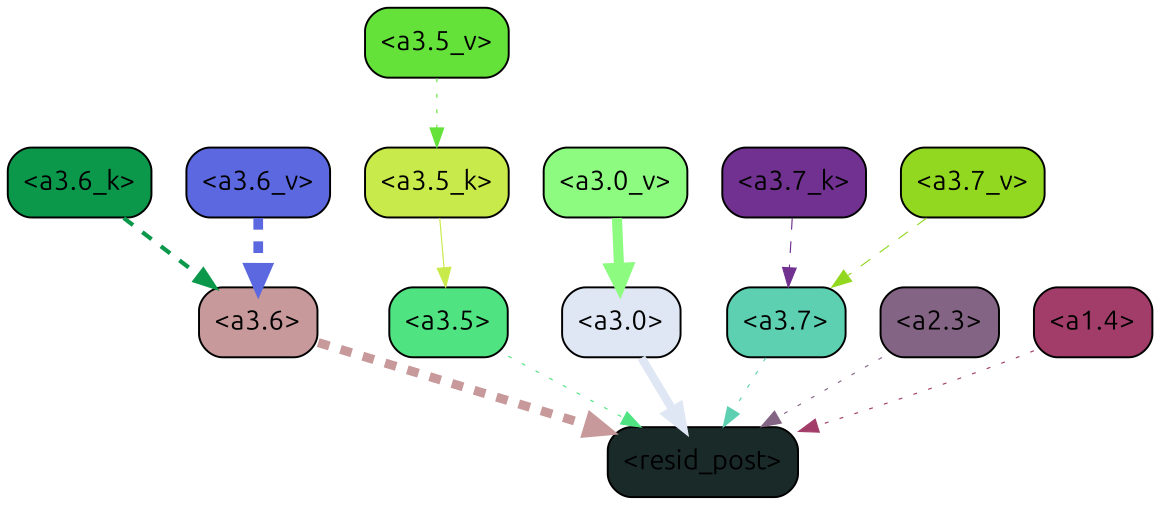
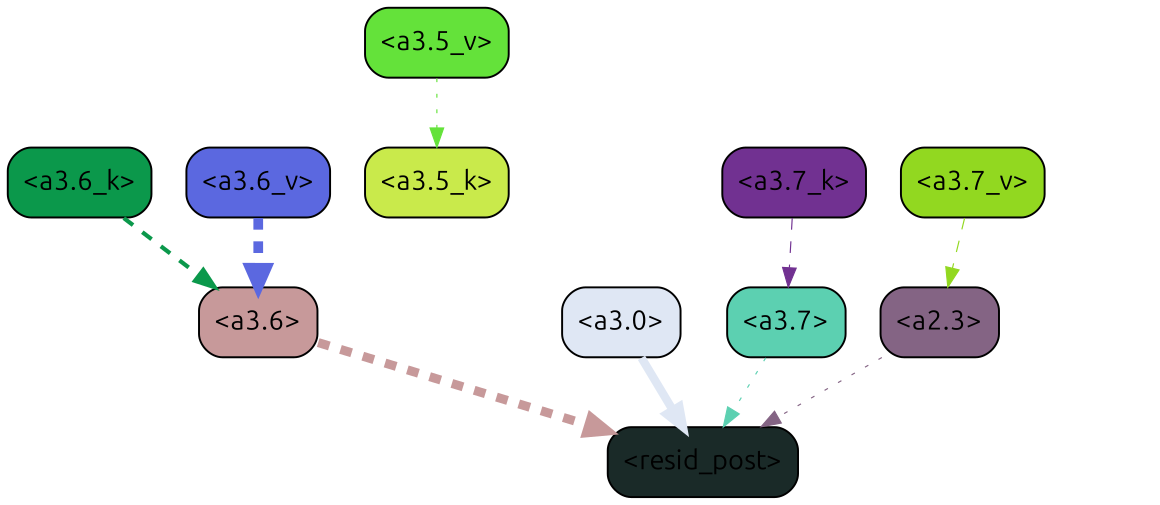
(616, 183) -> none
(887, 247) -> (959, 243)
(449, 322) -> none
(1093, 322) -> none
